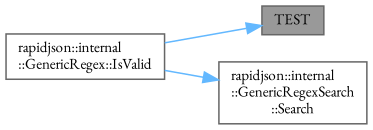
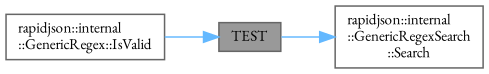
(184, 74) -> (300, 37)
